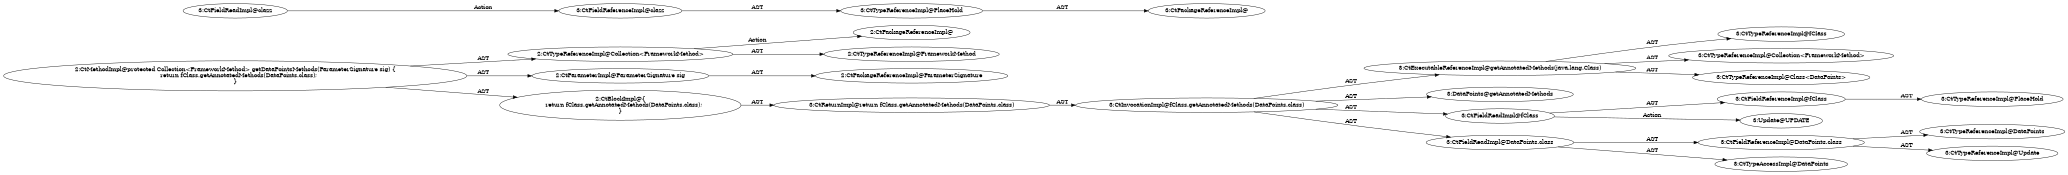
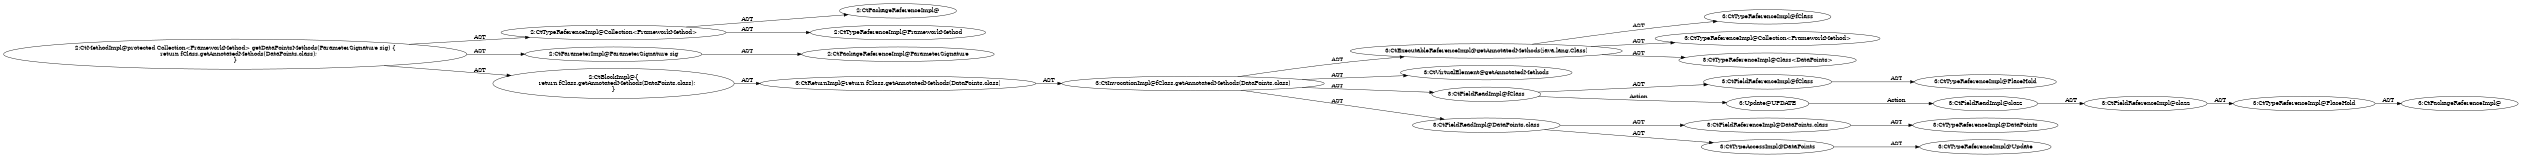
(483, 8) -> (2071, 101)
(757, 40) -> (747, 19)
(1500, 94) -> (1486, 73)
none -> (1869, 104)
(1891, 148) -> (1875, 147)
